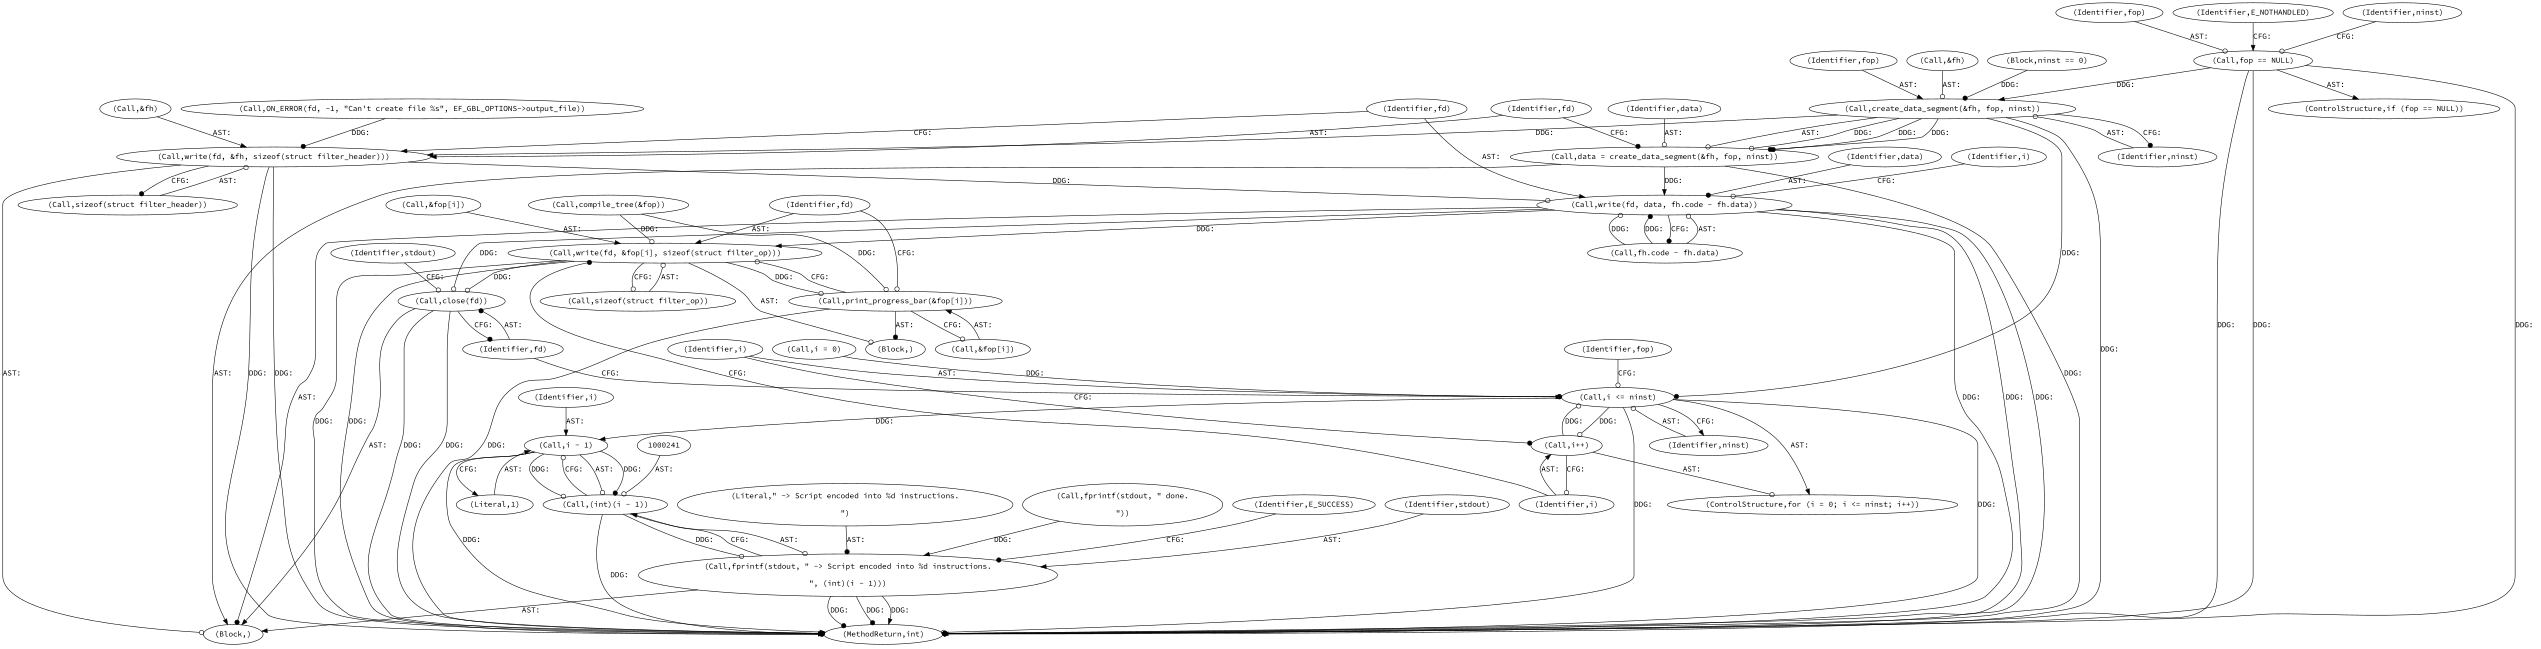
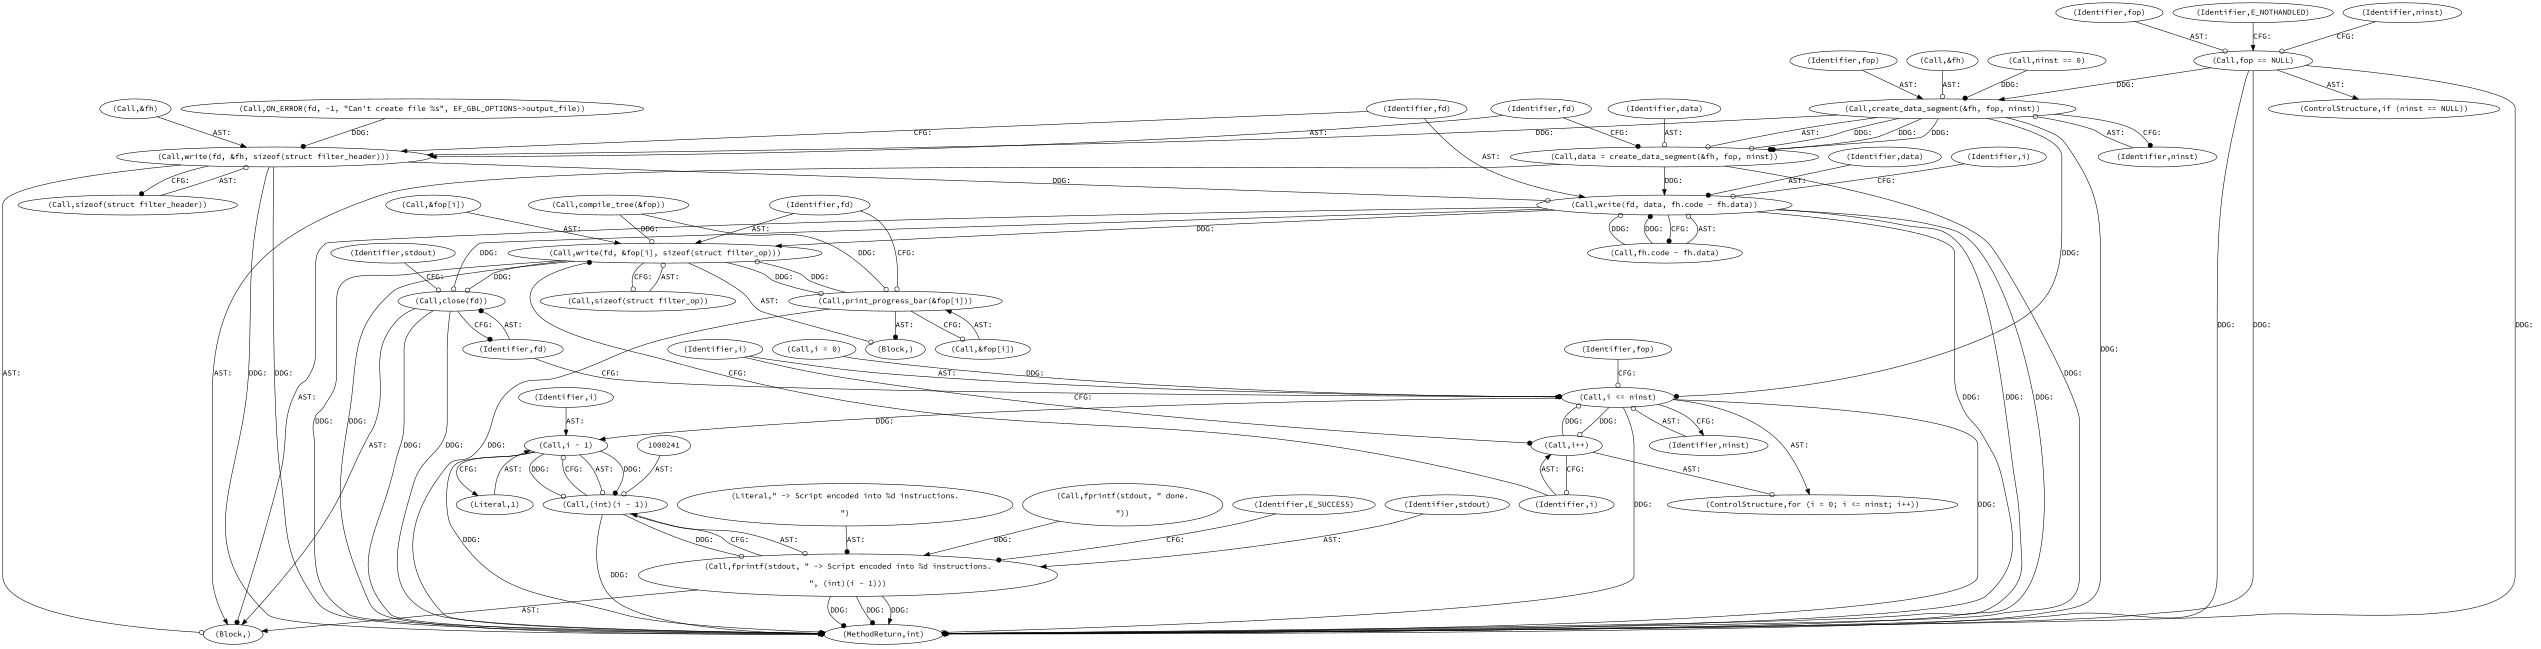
(2047, 61) -> (2047, 61)
(2384, 109) -> (2384, 109)
(823, 277) -> (823, 277)
